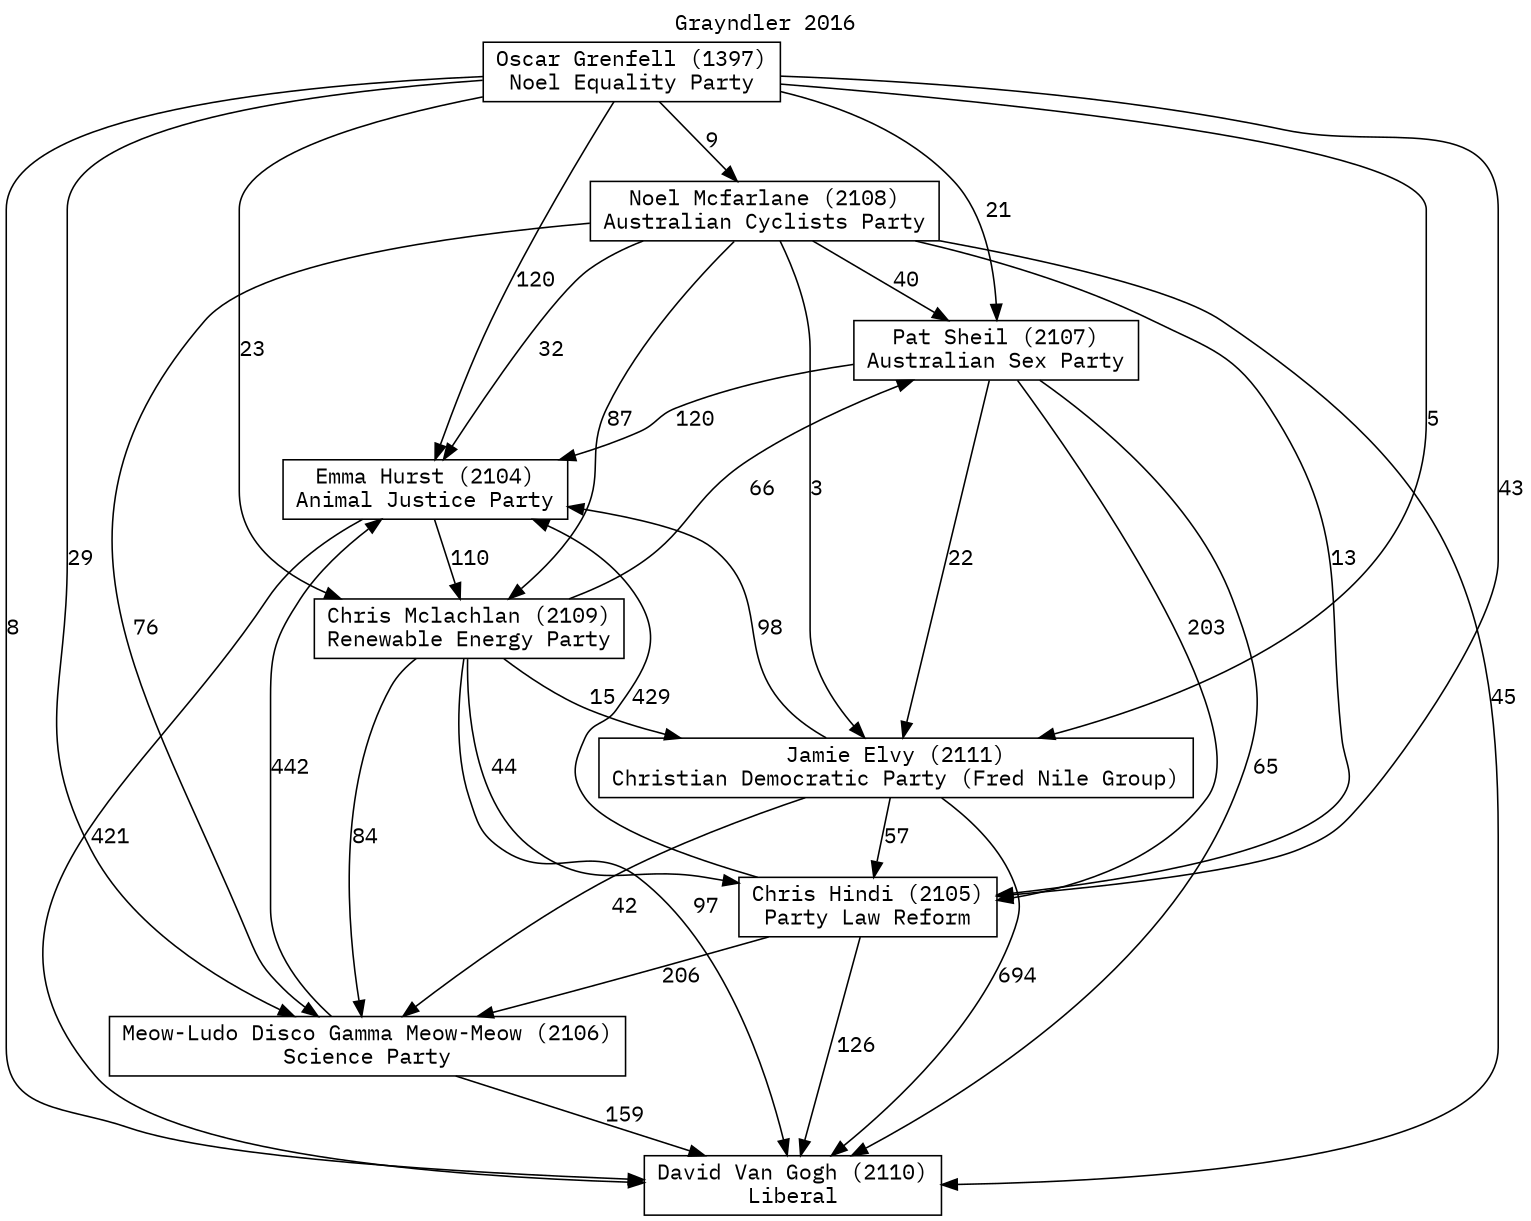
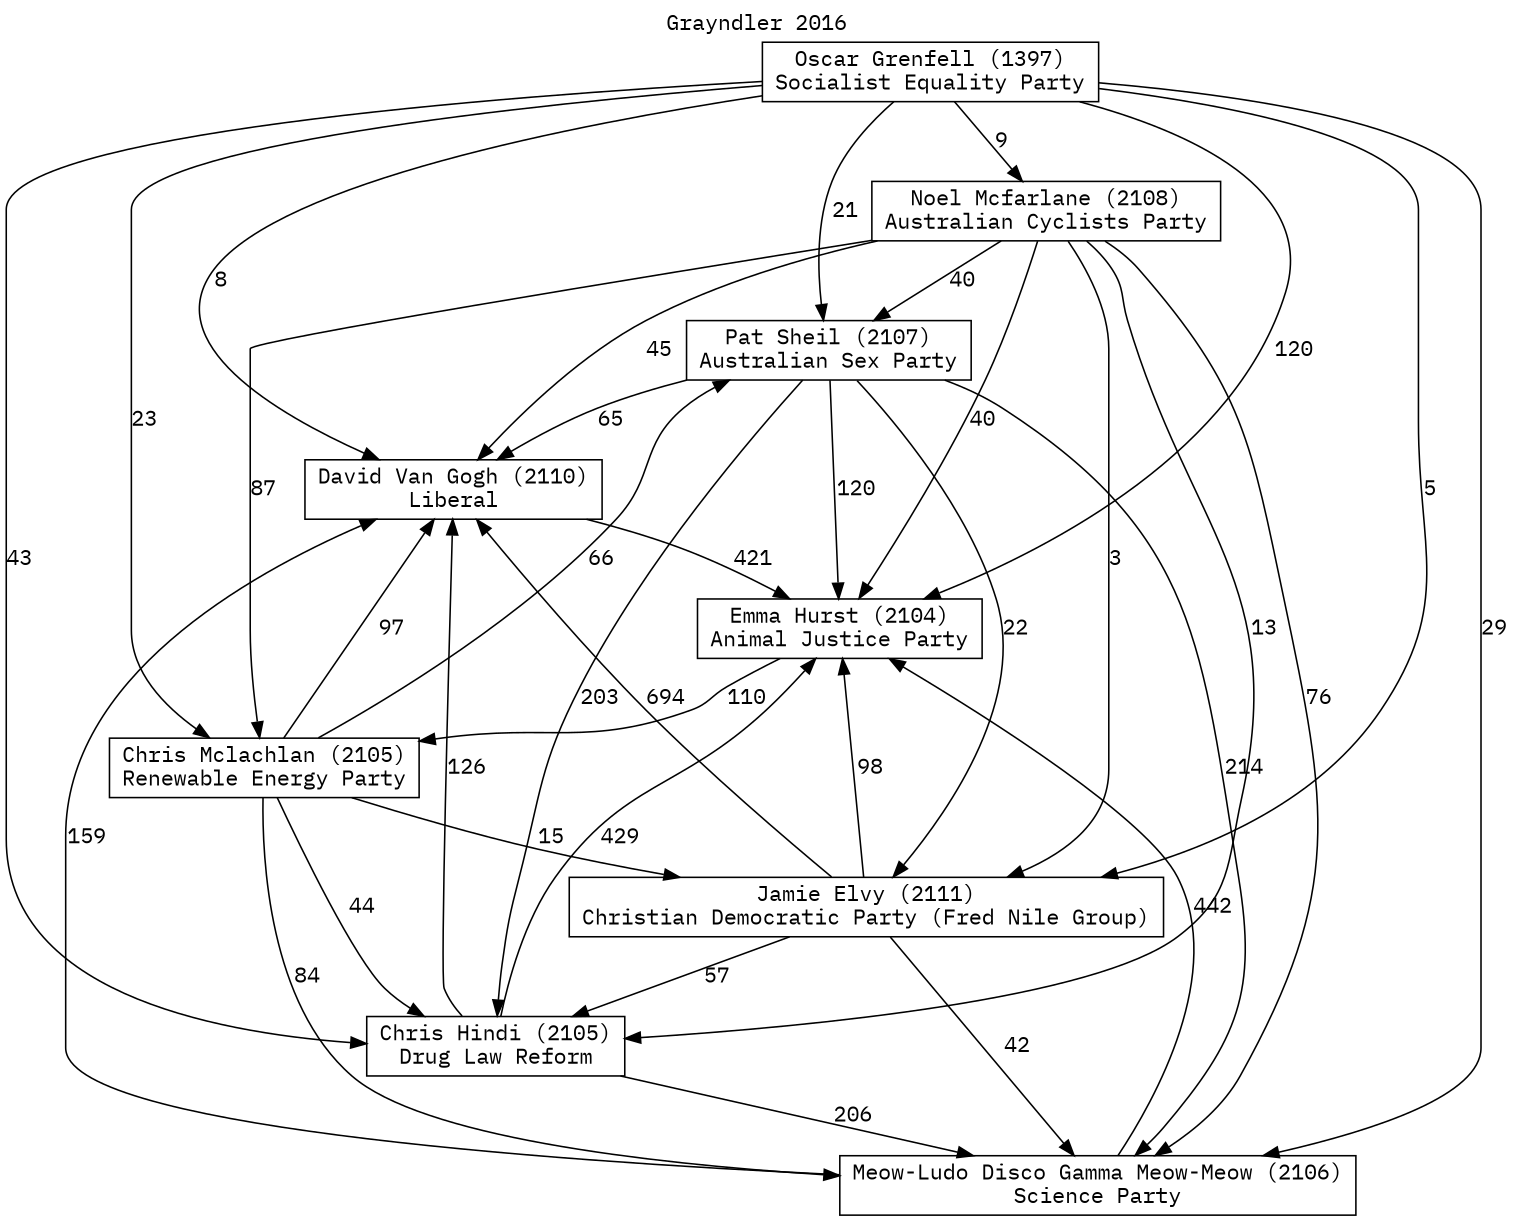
(632, 72) -> (931, 72)
(551, 350) -> (983, 420)
(469, 629) -> (264, 768)
none -> (1213, 721)
(868, 907) -> (496, 1046)
(59, 1019) -> (683, 549)
